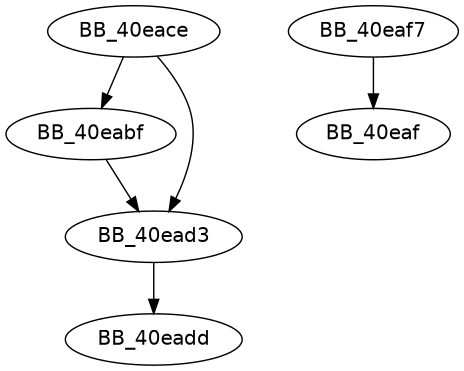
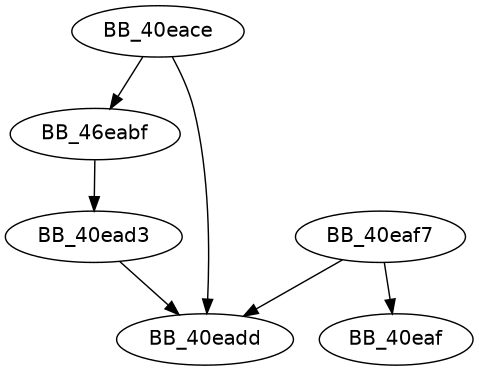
(193, 124) -> (205, 176)
(91, 134) -> (95, 134)
none -> (299, 284)
